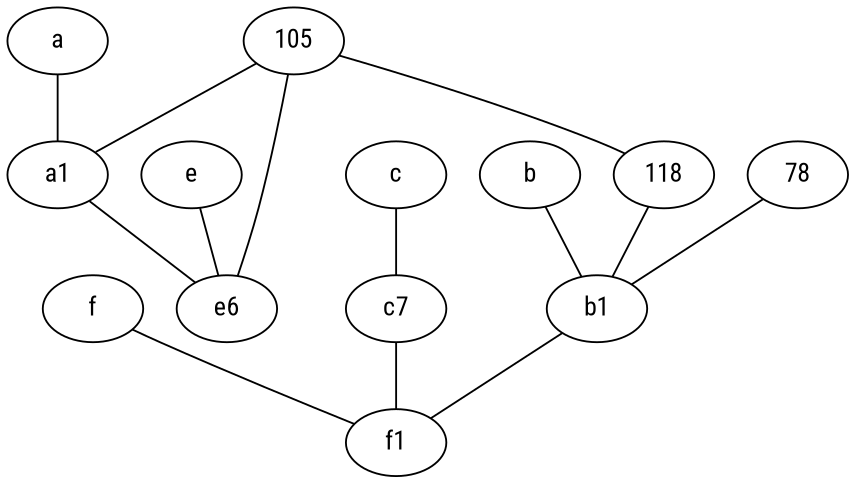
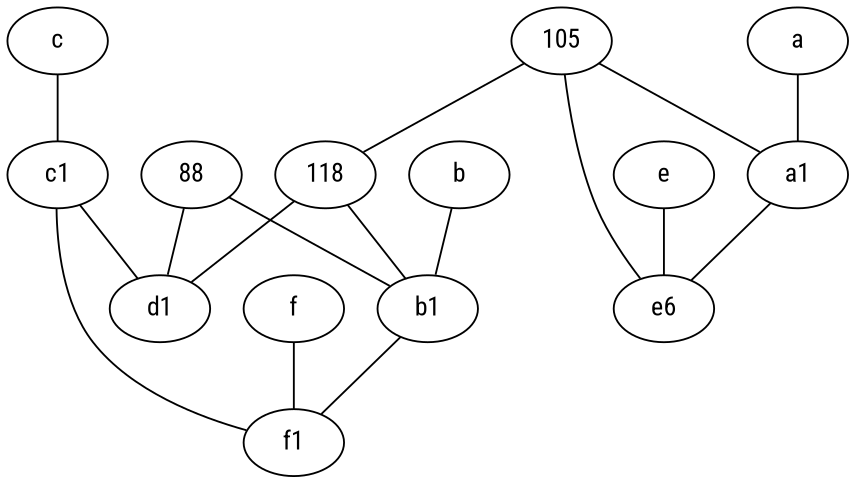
(798, 175) -> (192, 175)
none -> (160, 309)
(396, 309) -> (58, 175)
